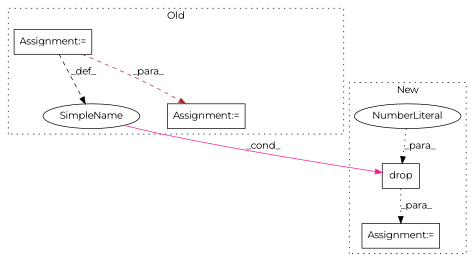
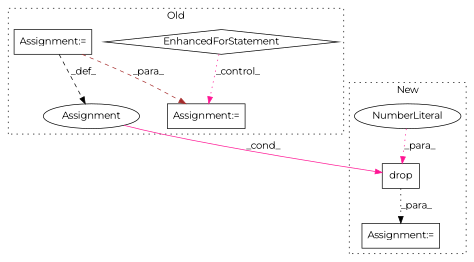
none -> (221, 42)
(91, 116) -> (91, 116)
(405, 143) -> (405, 143)
